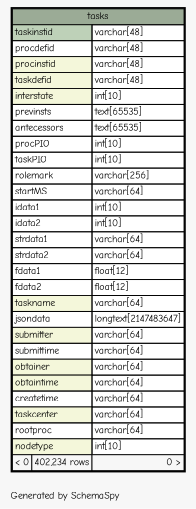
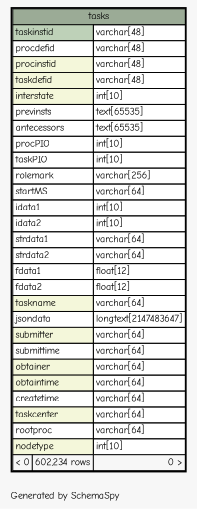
(62, 462) -> (63, 462)
